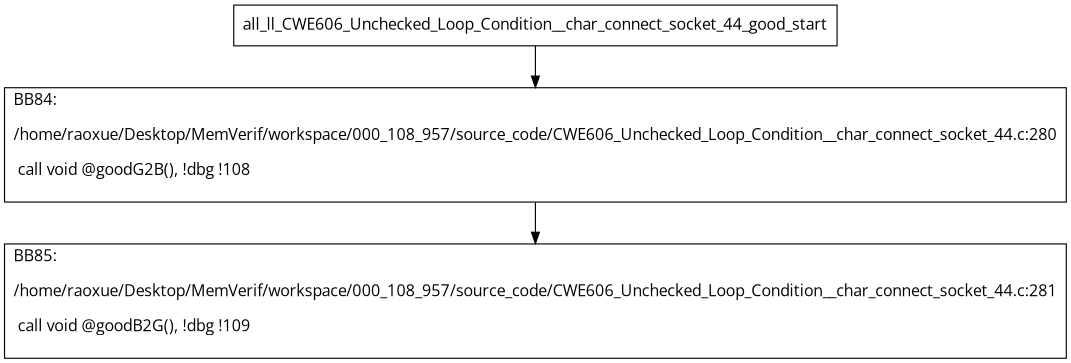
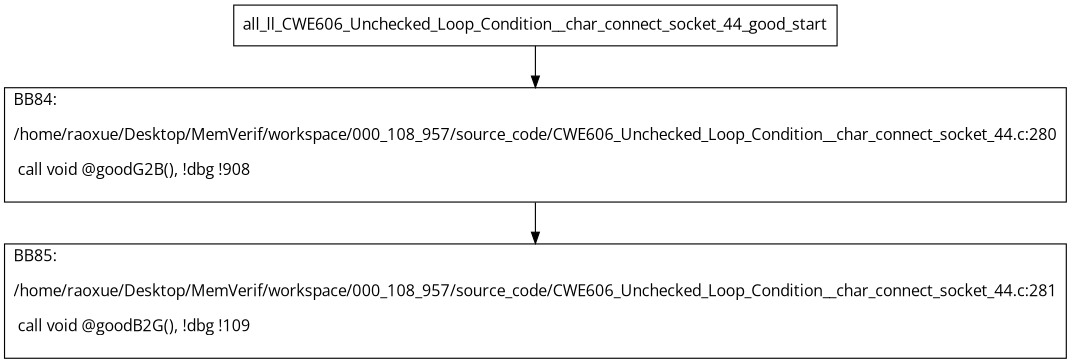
(132, 170) -> (132, 170)
